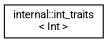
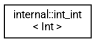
(54, 21) -> (48, 21)
